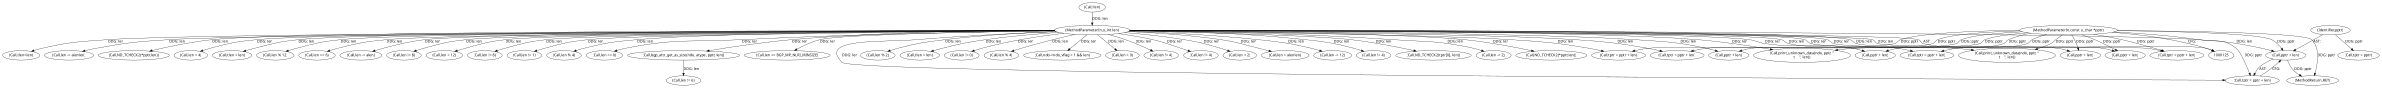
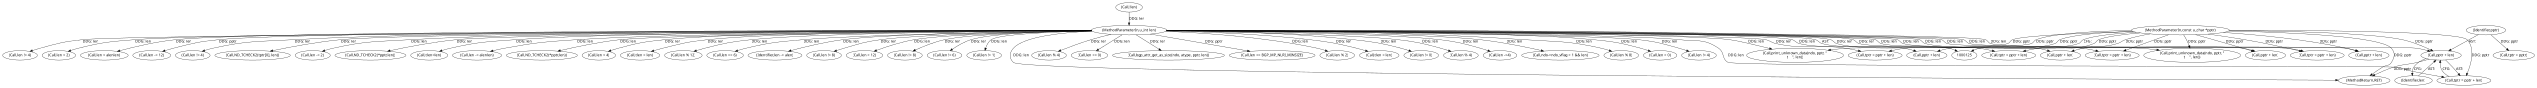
(828, 42) -> (1214, 42)
(1296, 42) -> (228, 42)
(361, 55) -> (775, 55)
none -> (1500, 55)
none -> (1621, 55)
(683, 67) -> (985, 37)
none -> (1626, 76)
none -> (2414, 81)
